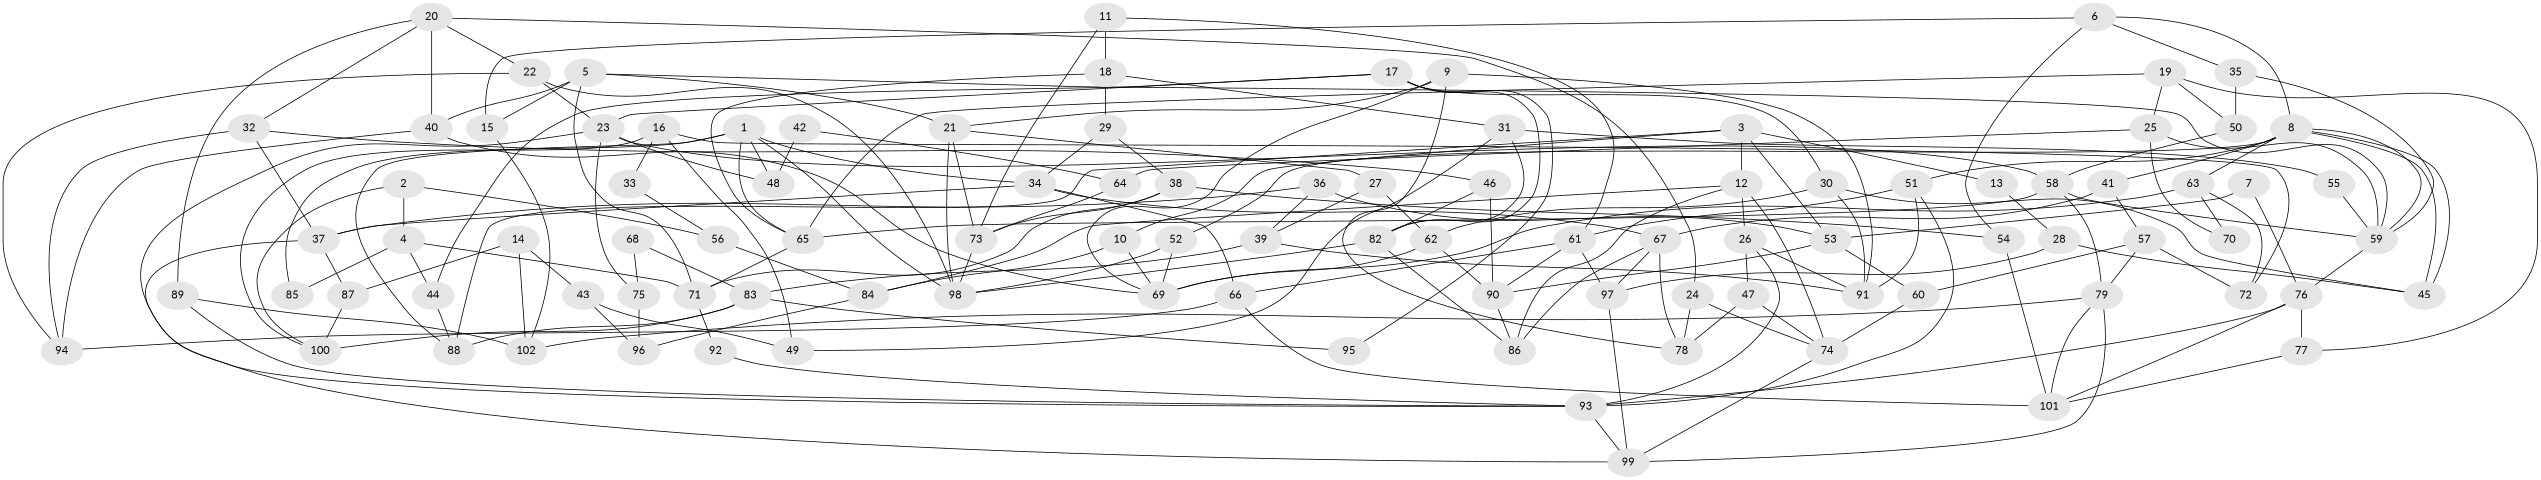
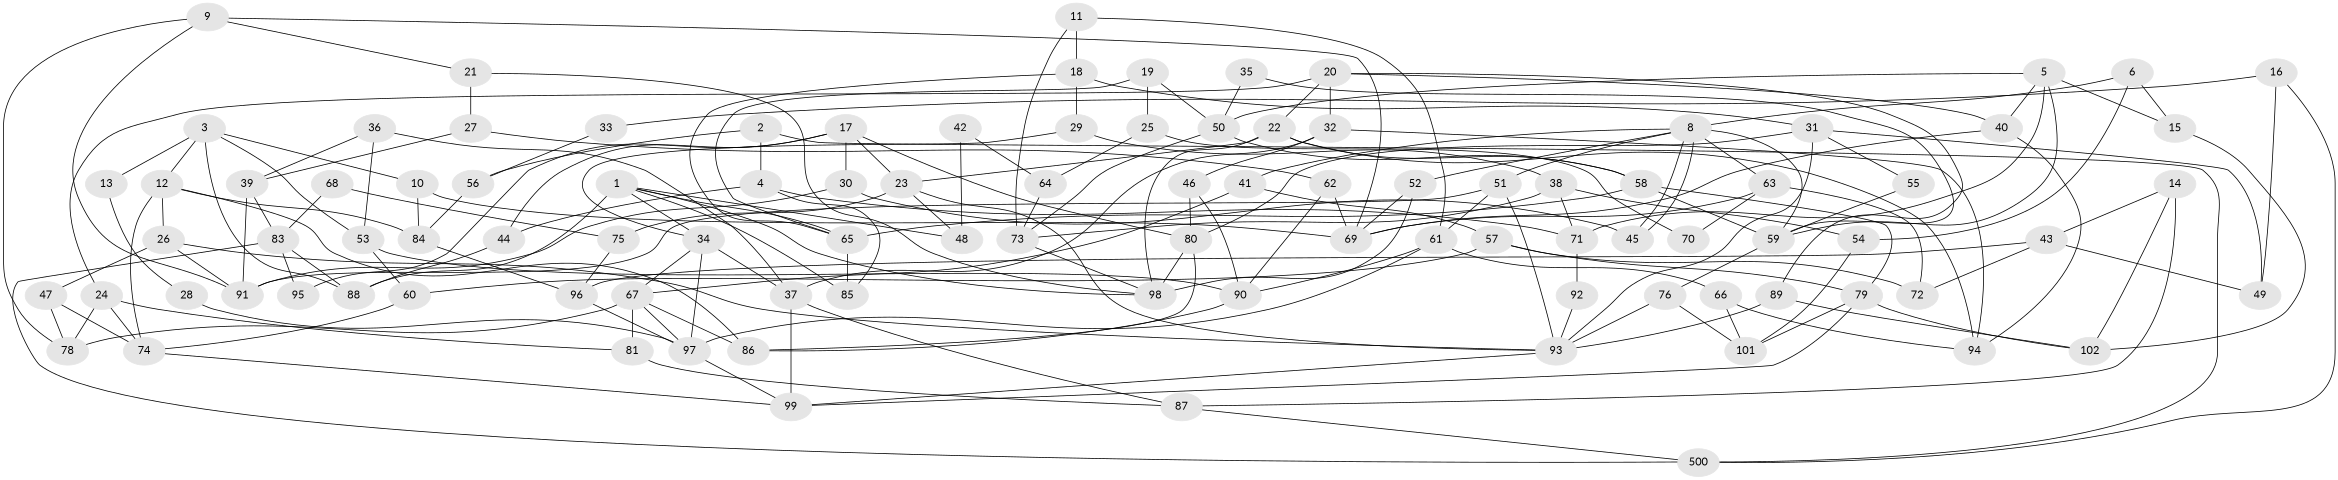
(2165, 45) -> none
(722, 83) -> (1707, 78)
(2297, 143) -> none
(1367, 146) -> (1977, 270)
(1115, 164) -> (1457, 157)
(963, 184) -> (1109, 169)
(2249, 184) -> none
(1627, 208) -> none
(1160, 214) -> (697, 295)
(1375, 240) -> (1191, 240)
none -> (1723, 248)
(749, 268) -> (847, 269)
(2241, 271) -> none
none -> (637, 325)
(320, 351) -> (1698, 463)
none -> (632, 351)
(2301, 351) -> none
